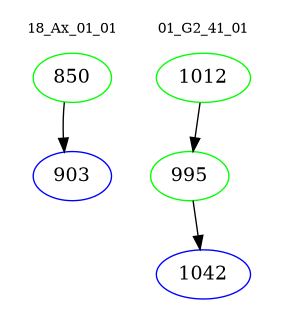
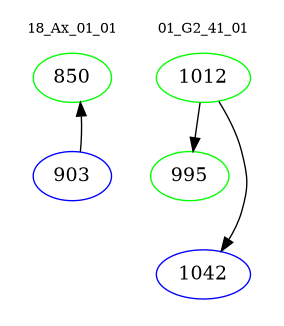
(63, 120) -> (81, 134)
(196, 218) -> (246, 169)
